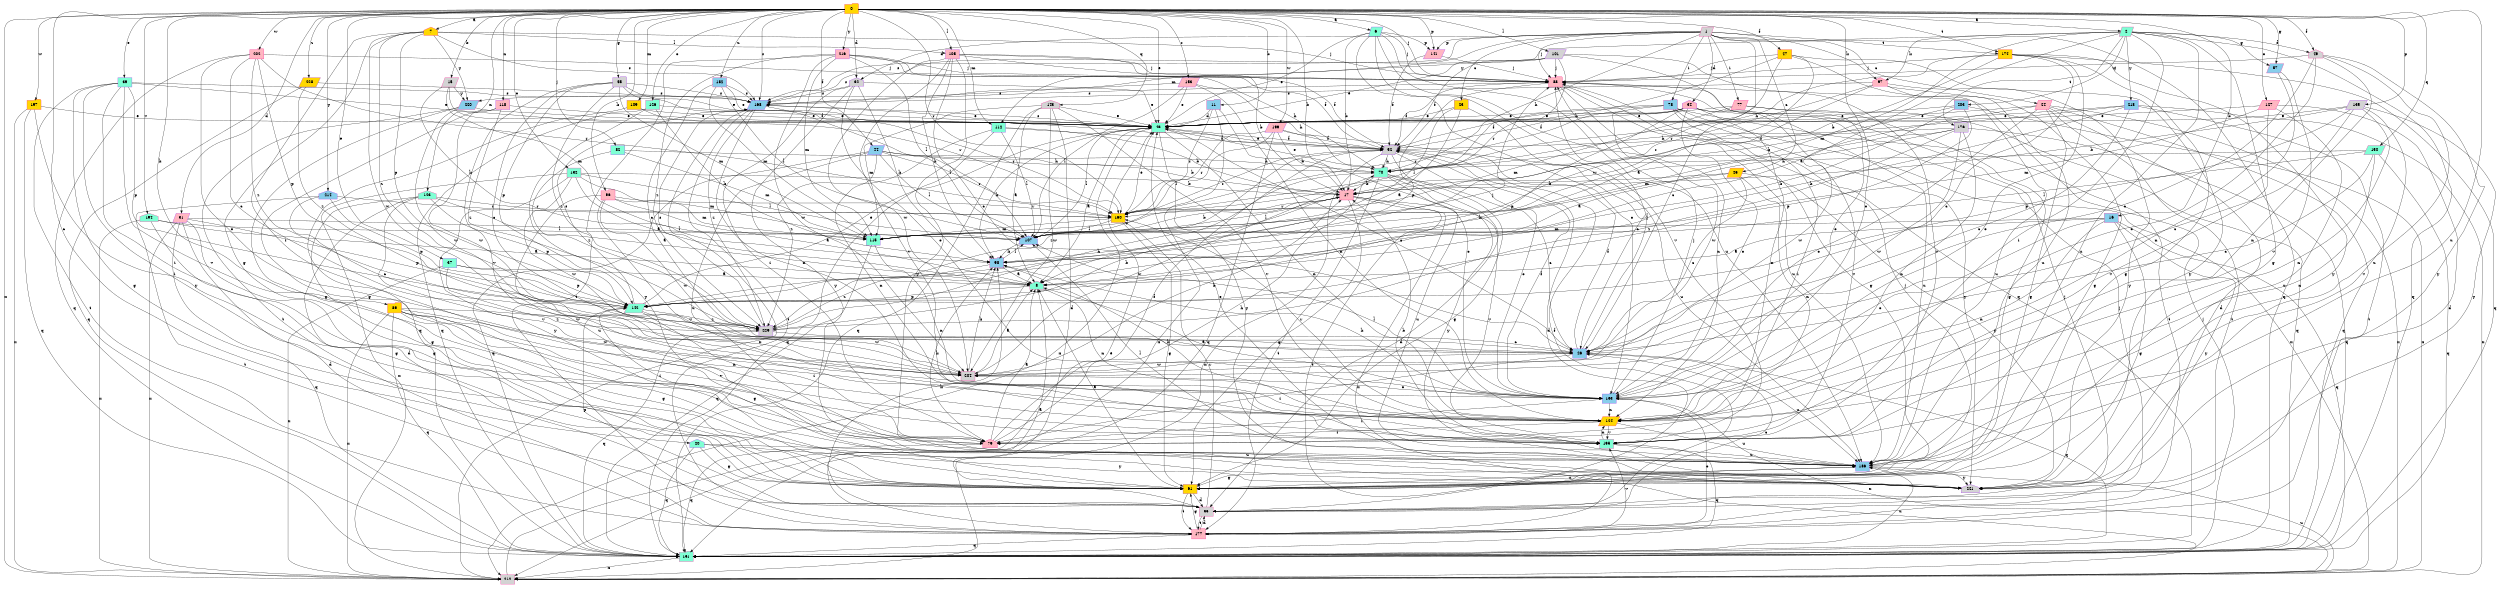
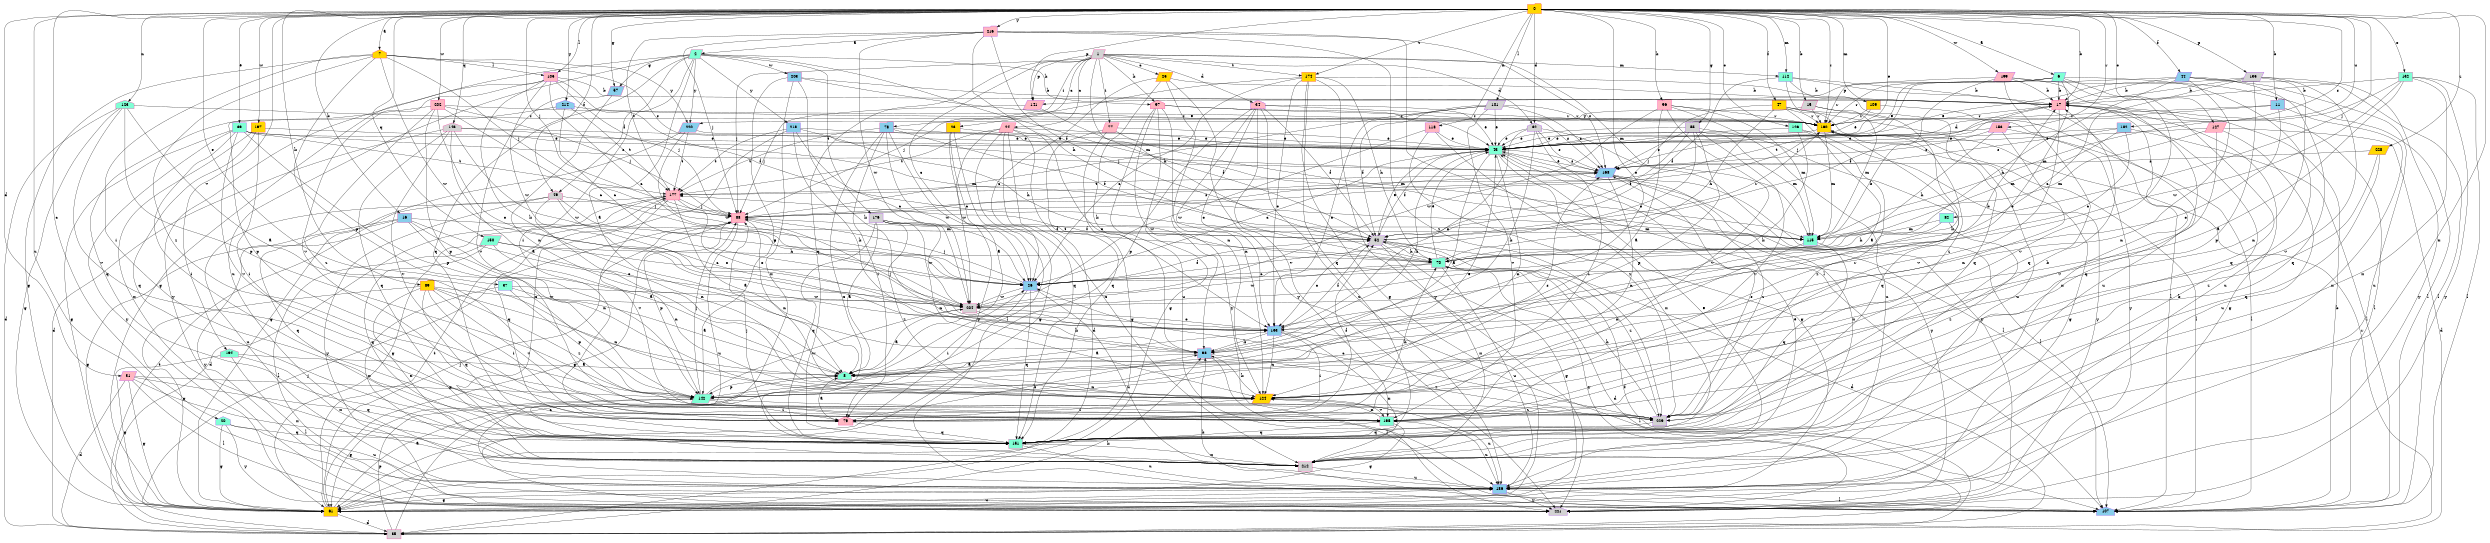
(1489, 13) -> (844, 42)
none -> (749, 491)
